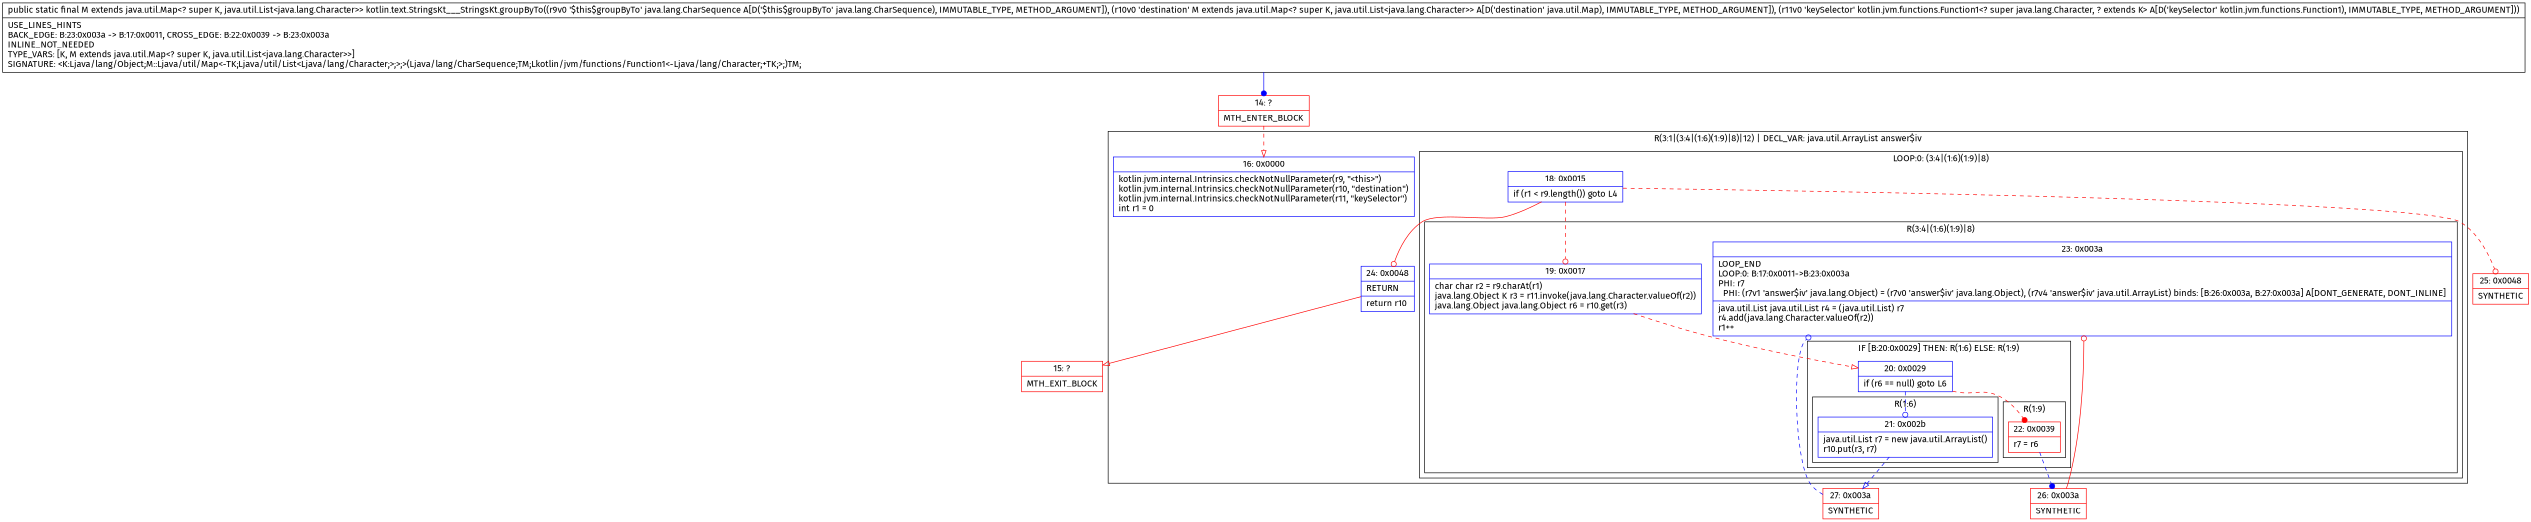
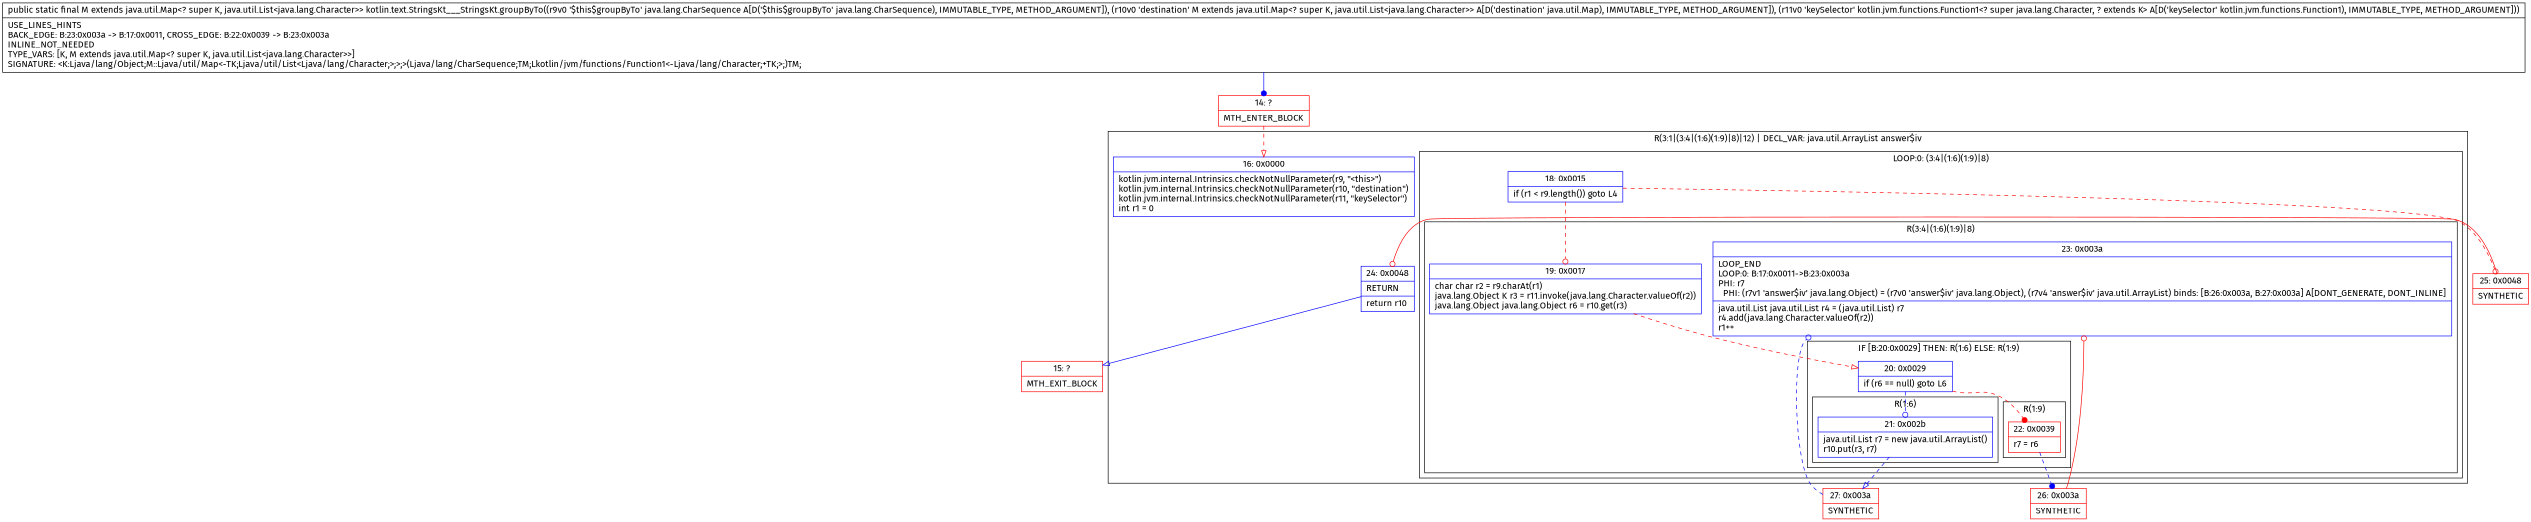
(1459, 217) -> (1949, 217)
(1235, 330) -> (1235, 330)
